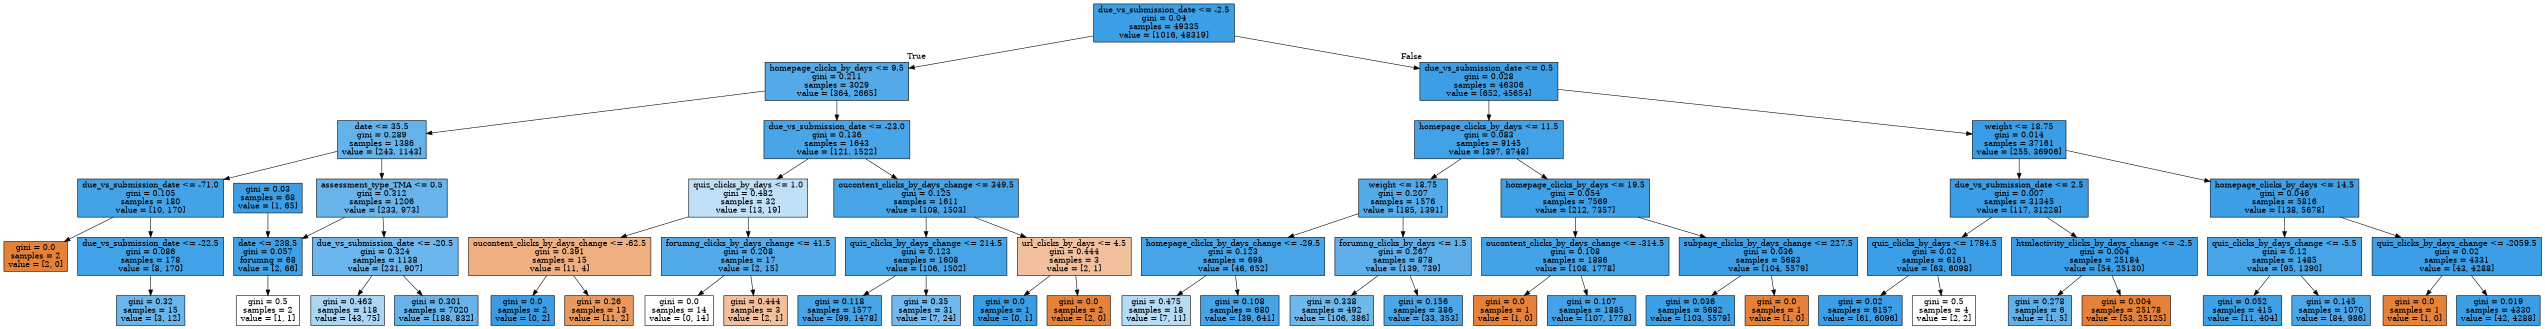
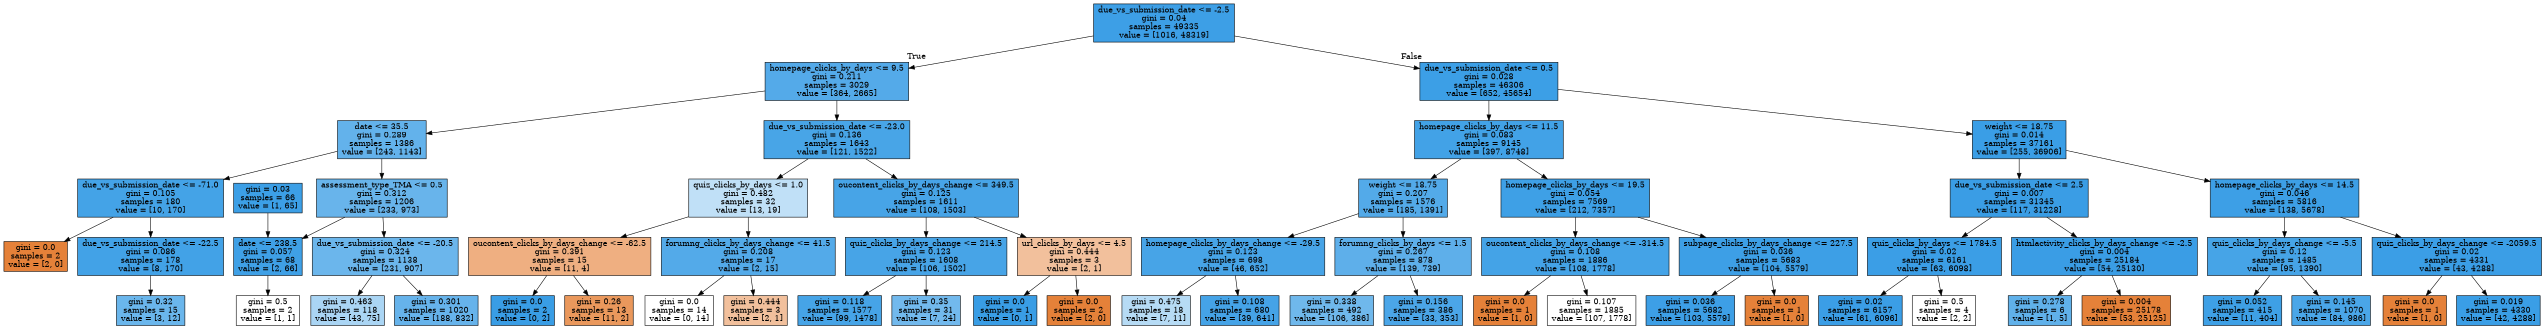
(268, 198) -> (268, 198)
(268, 256) -> (268, 256)
(436, 311) -> (436, 311)
(1592, 311) -> (1592, 311)
